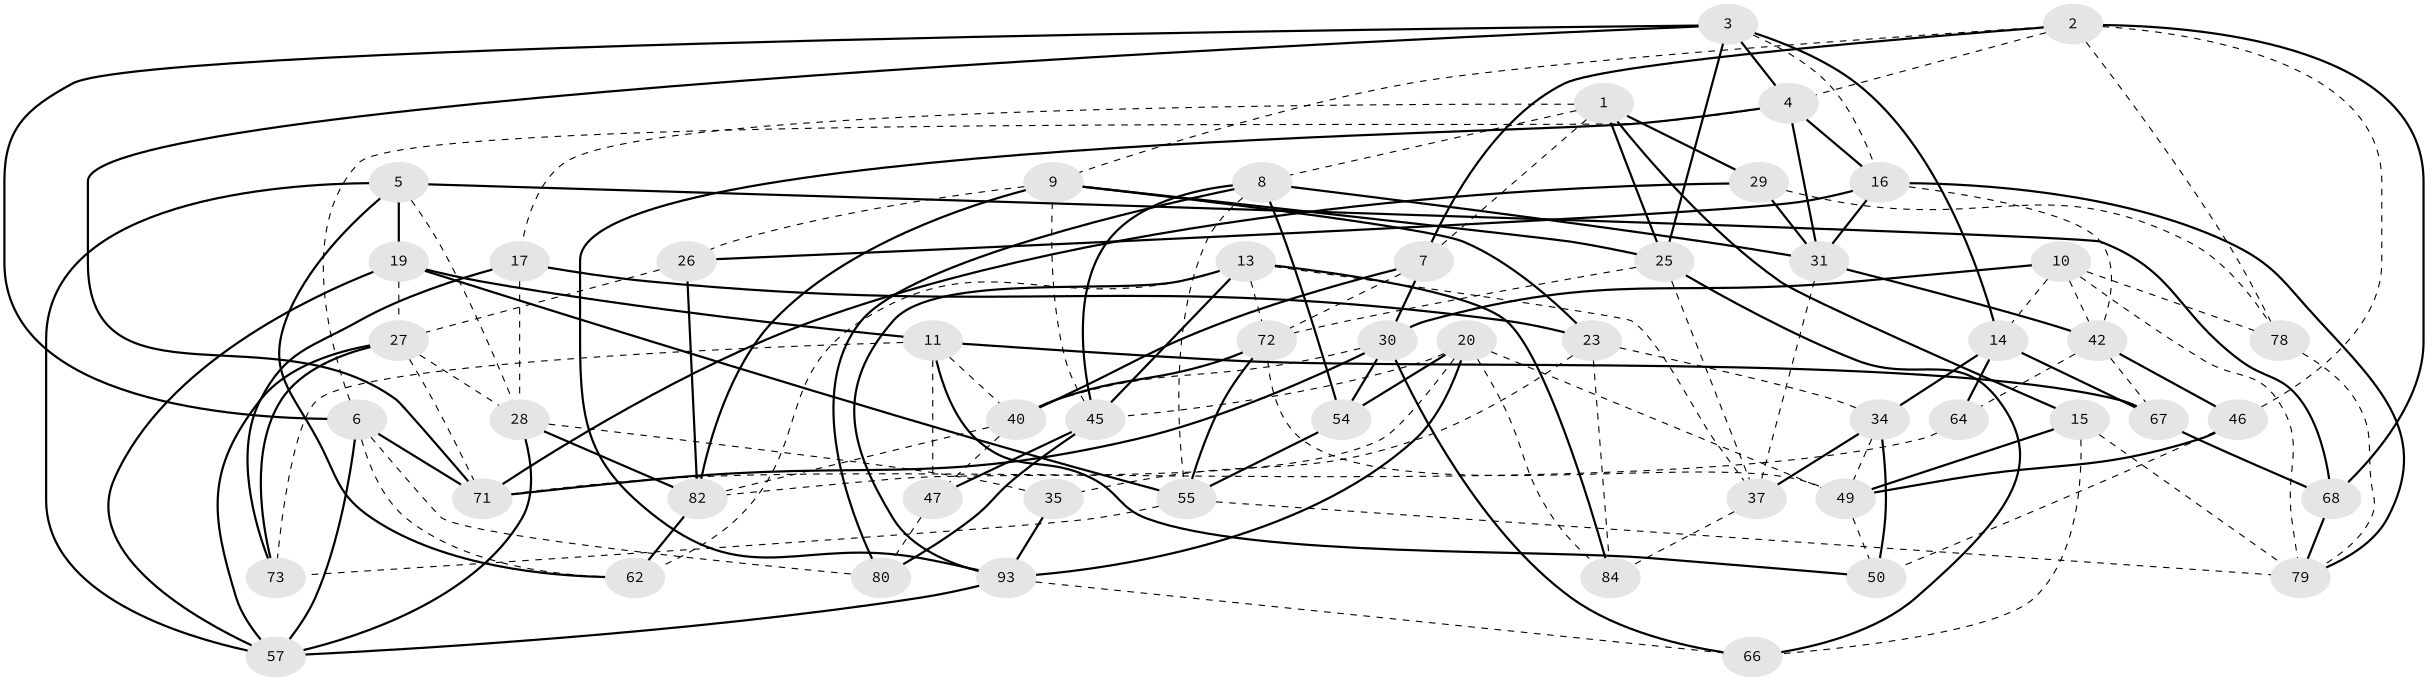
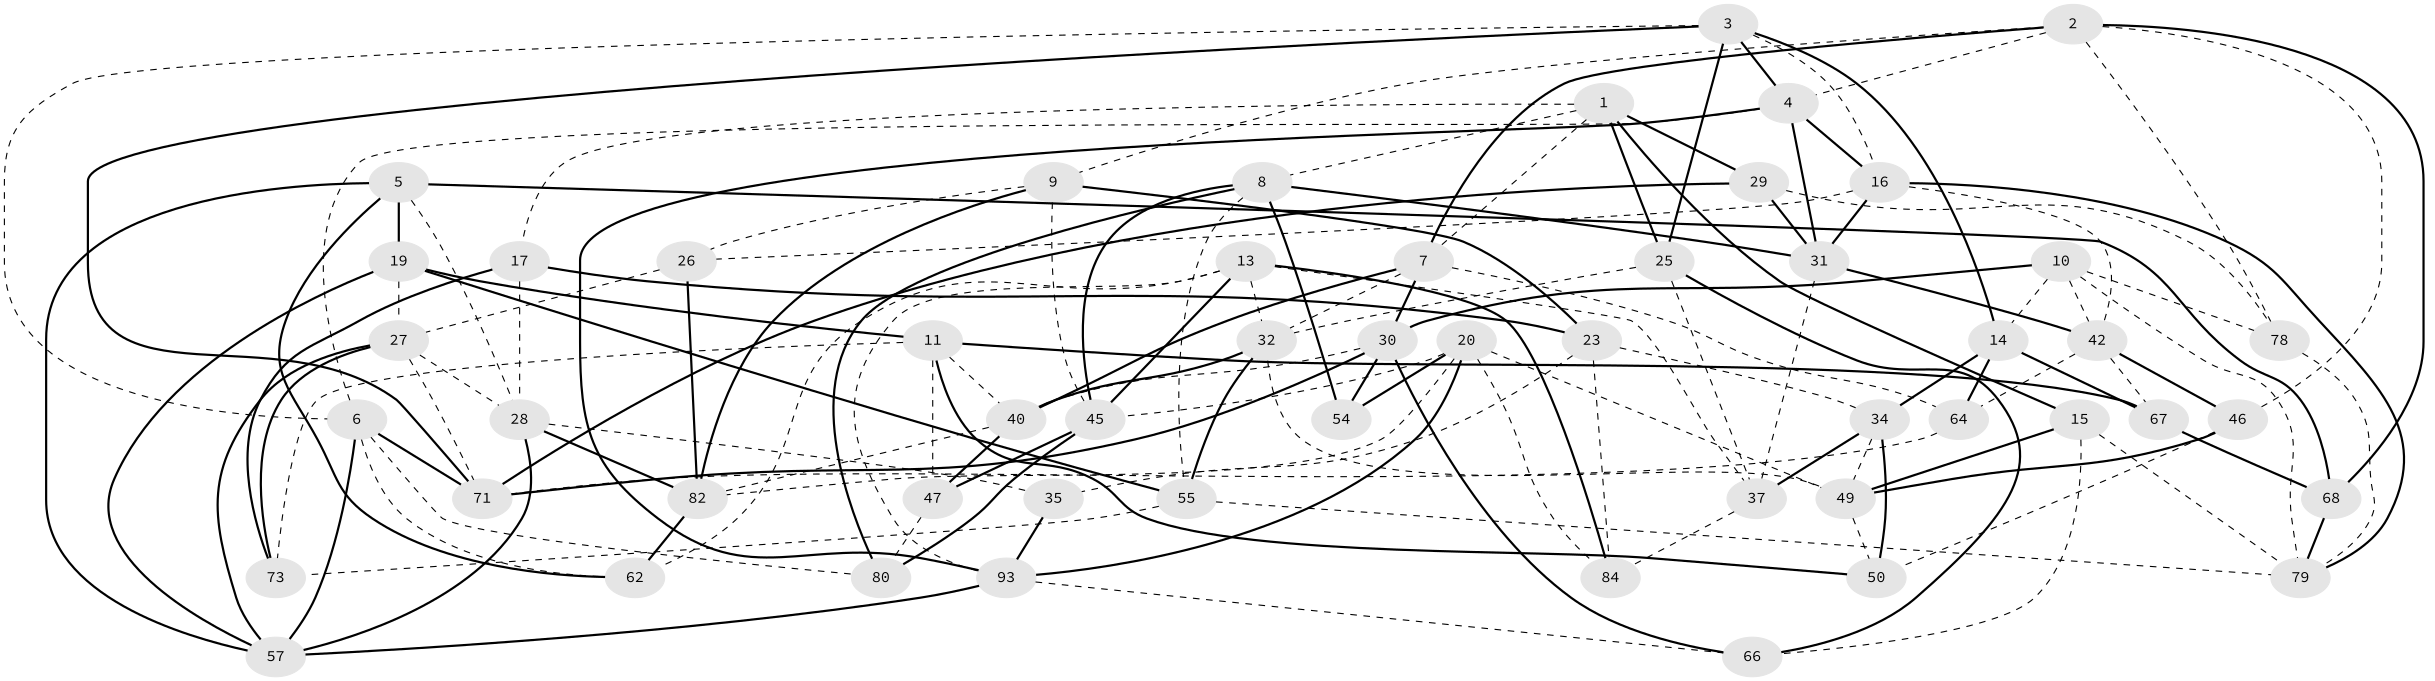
(584, 47) -> (584, 47)
(1314, 232) -> (1314, 232)
(1485, 232) -> none
(900, 316) -> (900, 316)
none -> (1707, 337)
(1267, 341) -> (1267, 341)
(976, 458) -> (976, 458)
(1264, 459) -> none
